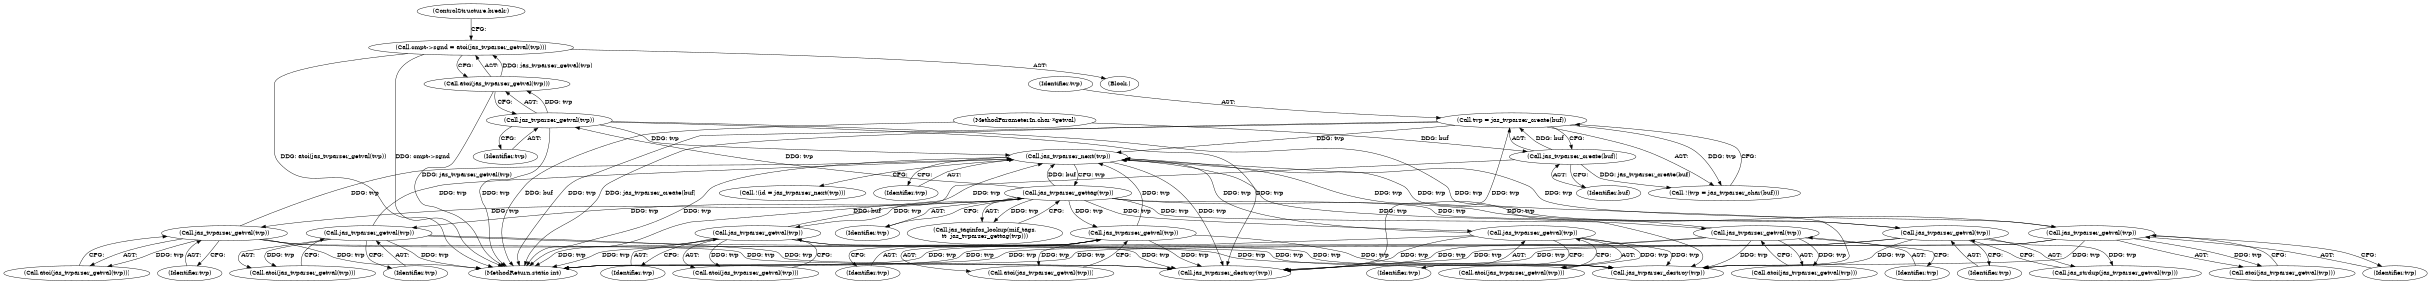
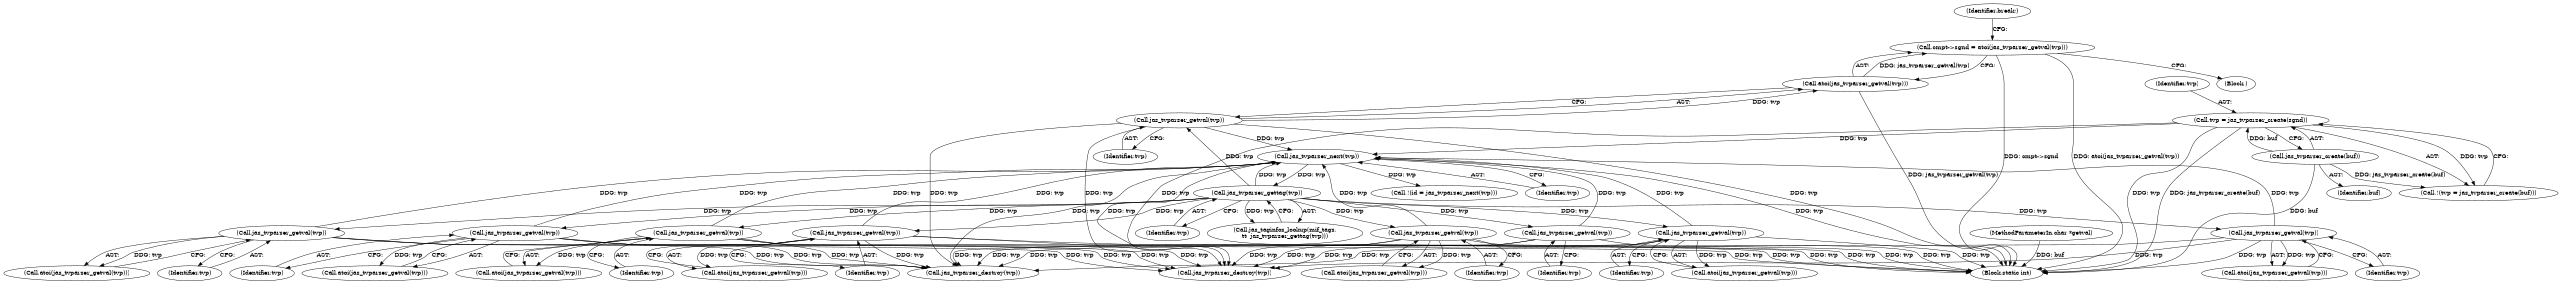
(471, 11) -> (1992, 11)
(1041, 66) -> (2180, 66)
(1512, 120) -> (2251, 120)
(1308, 133) -> none
(901, 175) -> (1402, 175)
(1062, 175) -> (1273, 175)
(1091, 175) -> (1312, 175)
(1582, 175) -> (2337, 175)
(1562, 182) -> none
(1724, 193) -> (2479, 193)
(523, 273) -> (2007, 273)
(2115, 273) -> none
